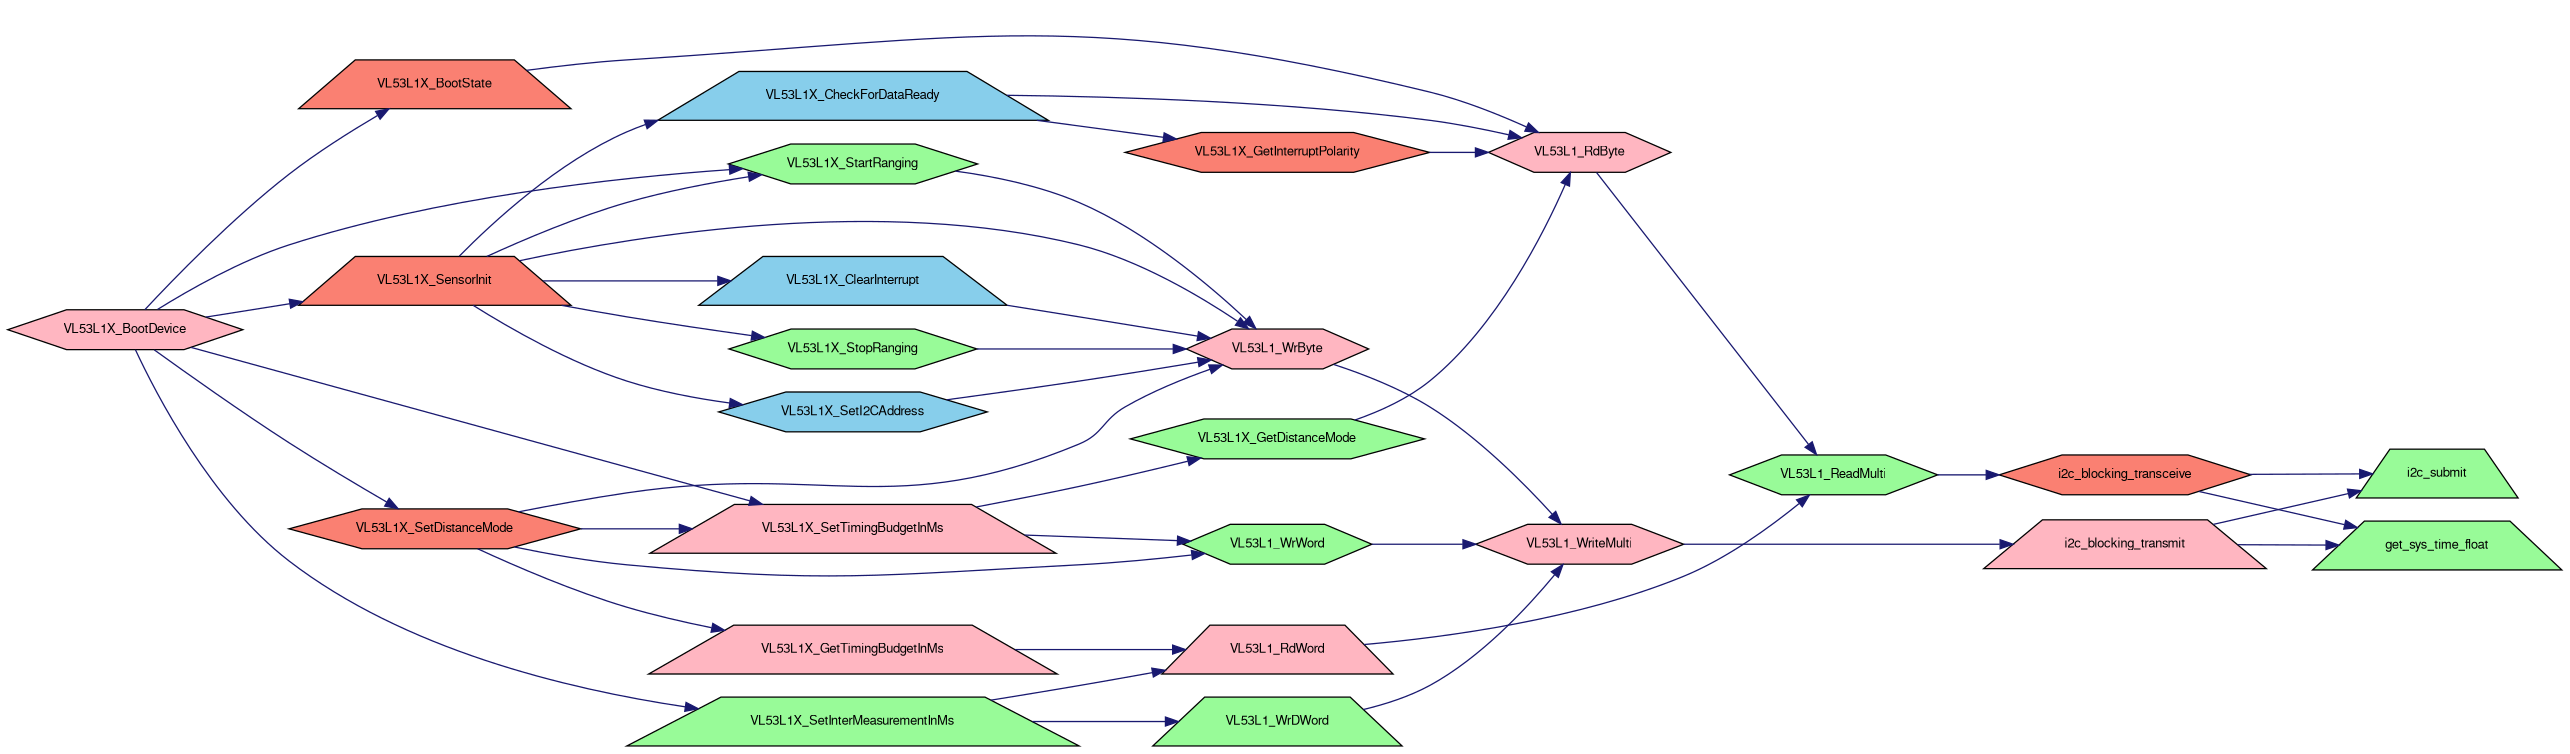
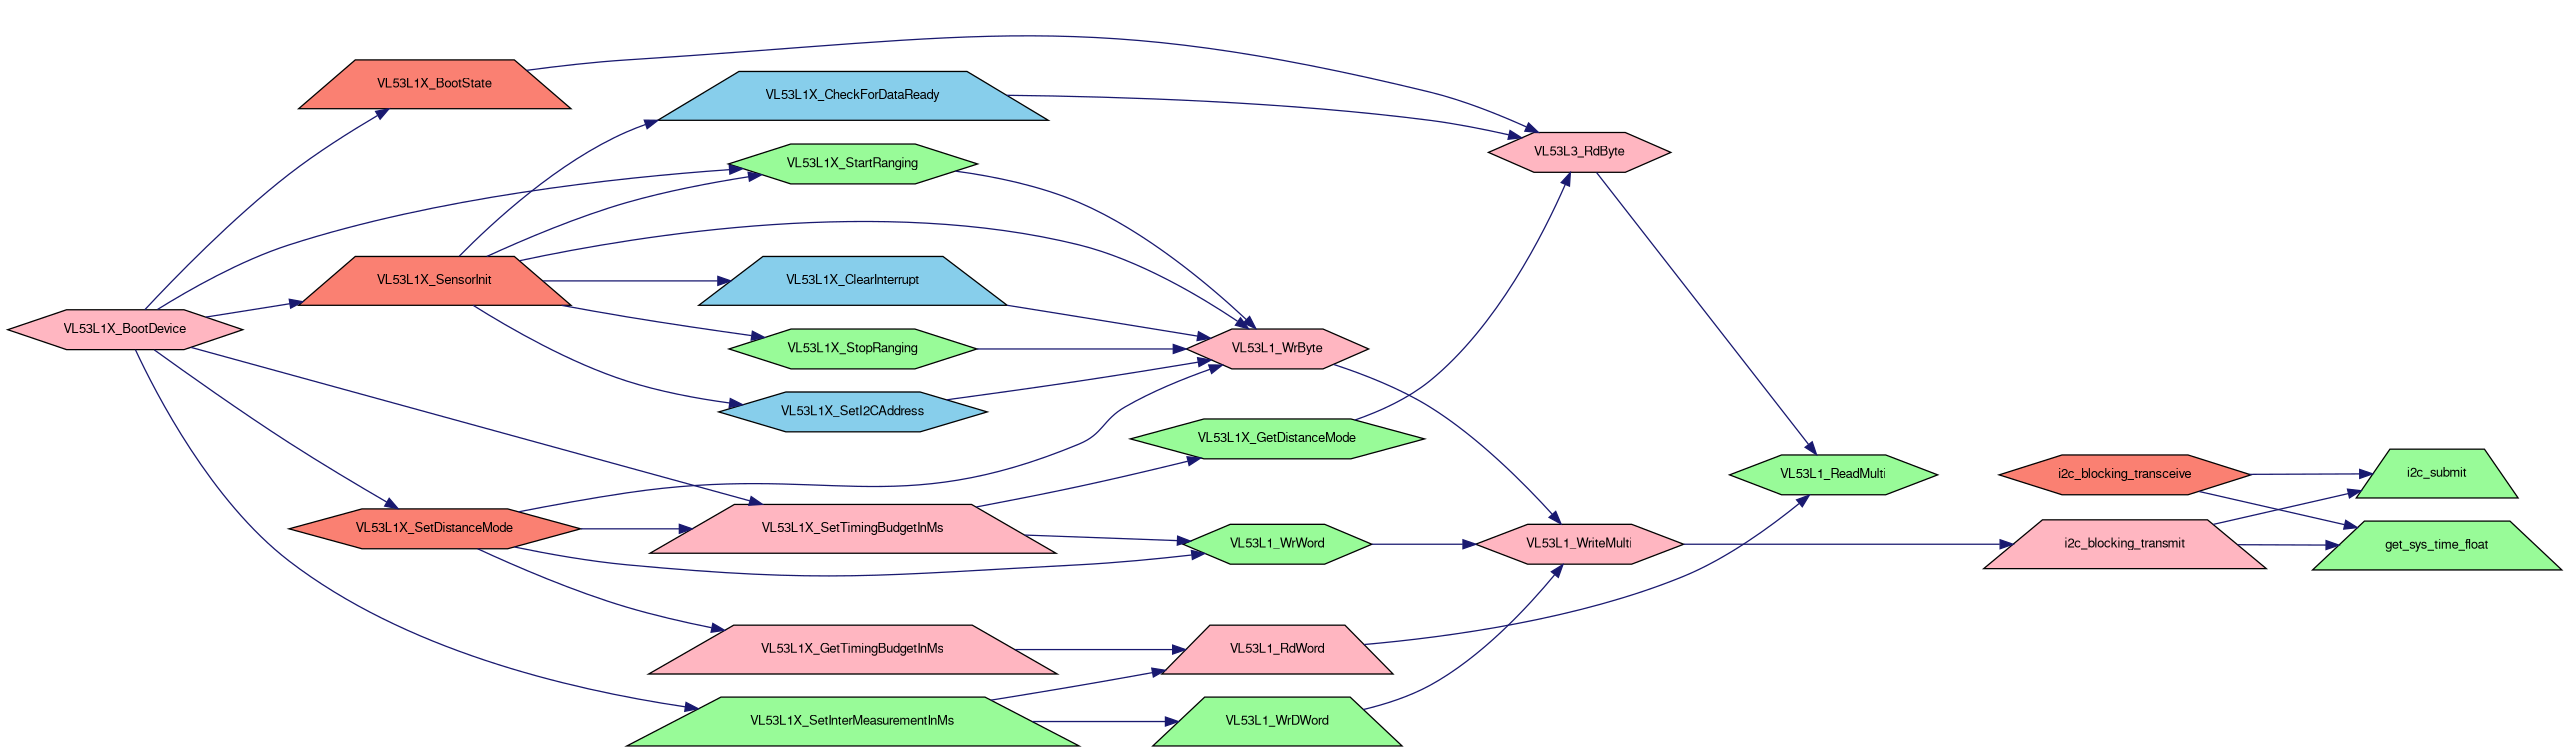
(1277, 152) -> none
(1580, 152) -> (1580, 152)
(1962, 475) -> none
